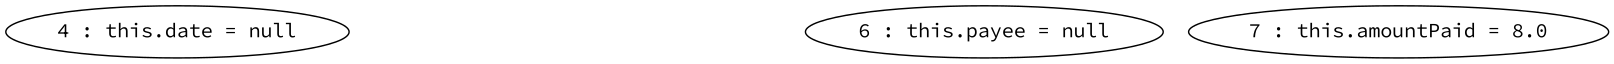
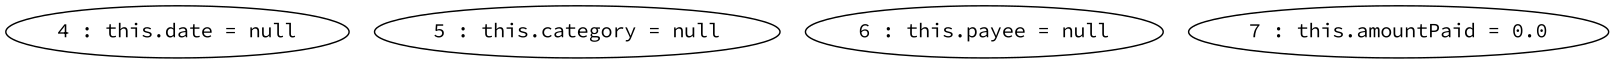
none -> (577, 32)
(1399, 32) -> (1399, 32)
